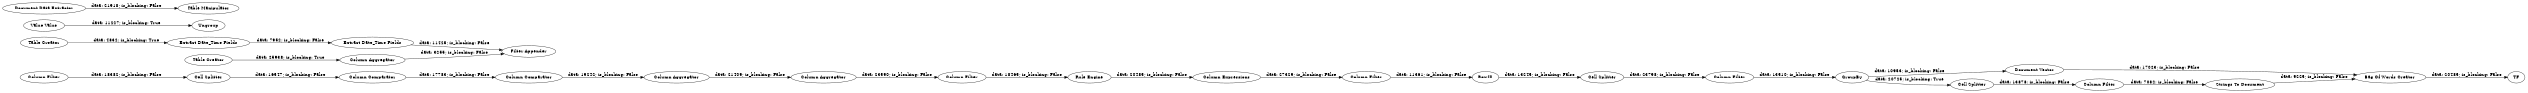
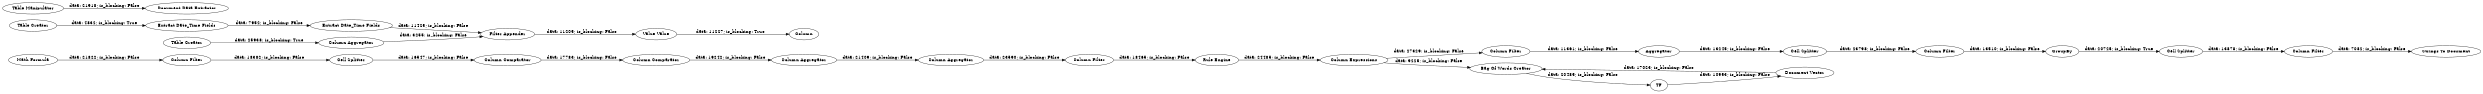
(130, 8) -> (103, 8)
(208, 26) -> (804, 34)
none -> (584, 34)
none -> (33, 60)
(1936, 74) -> (1723, 81)
(1152, 75) -> (1279, 58)
(1486, 77) -> (1659, 51)
(2313, 81) -> (1426, 65)
